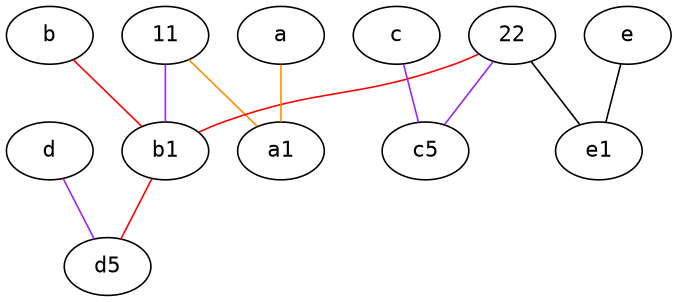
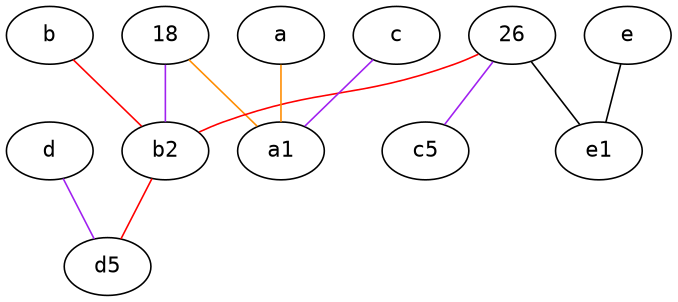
(165, 35) -> (165, 35)
(512, 35) -> (512, 35)
(411, 93) -> (353, 80)
(165, 151) -> (165, 151)
